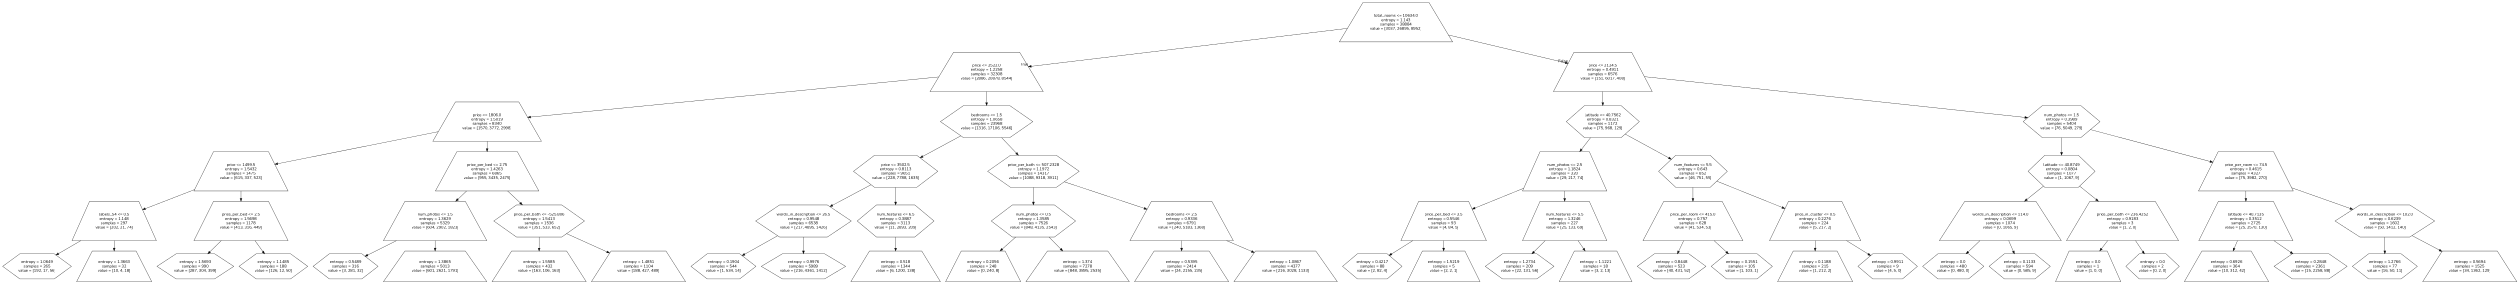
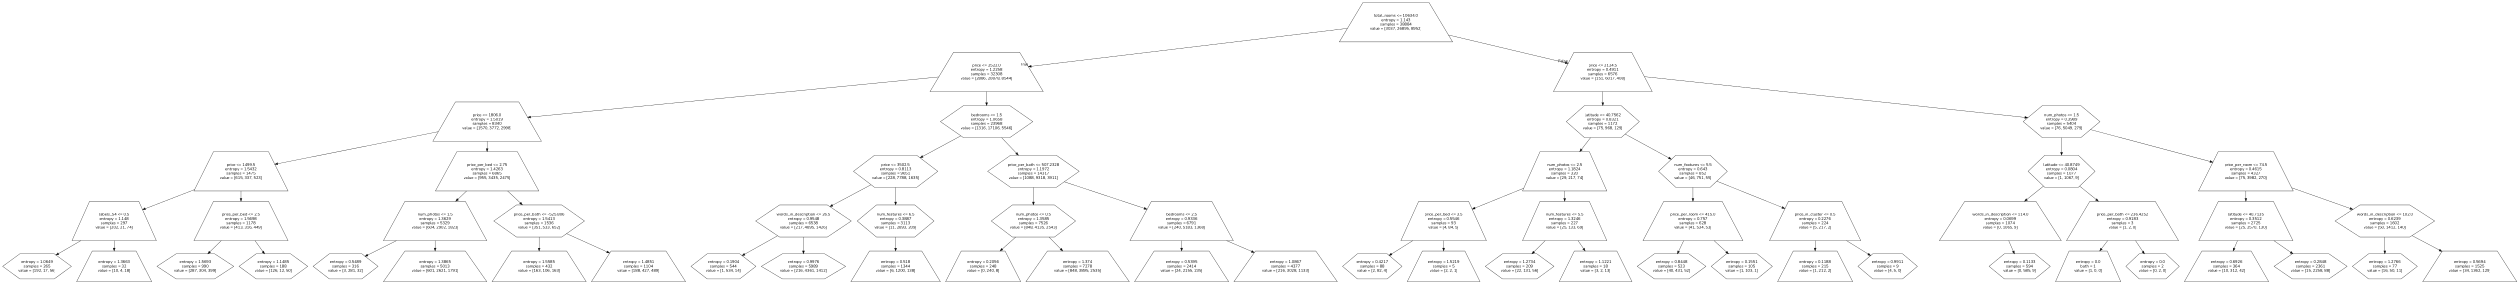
(1953, 266) -> none
(2088, 266) -> (2088, 266)
